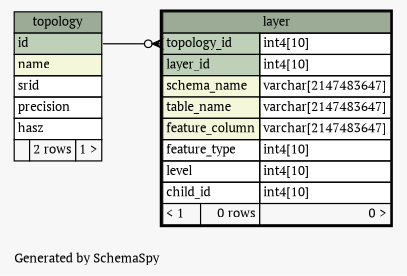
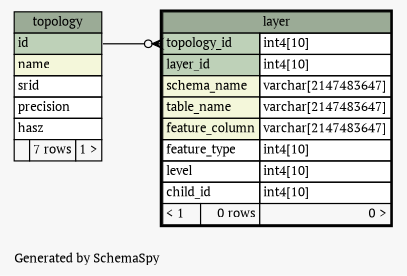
(53, 150) -> (53, 150)
